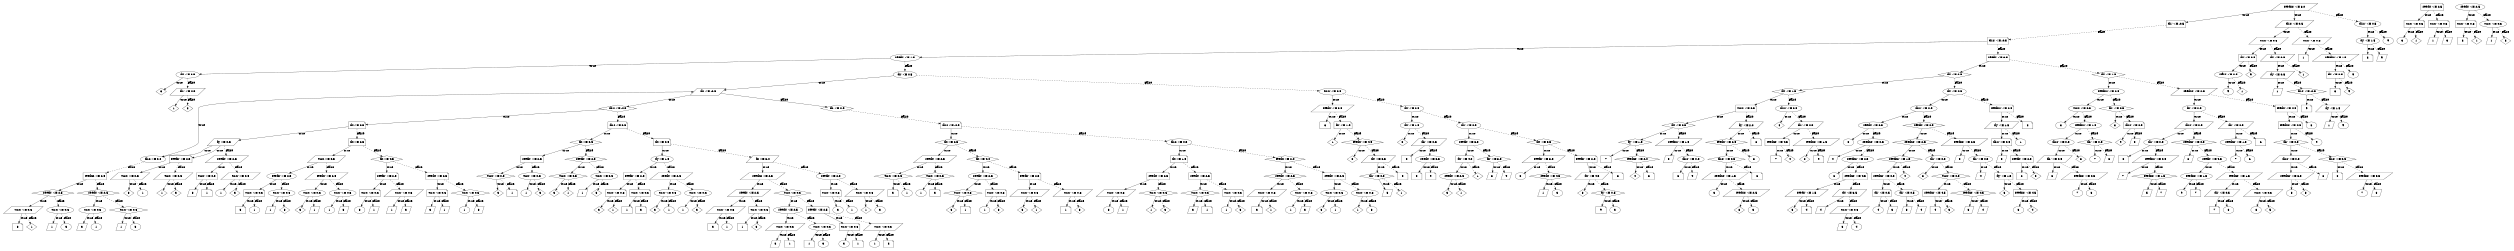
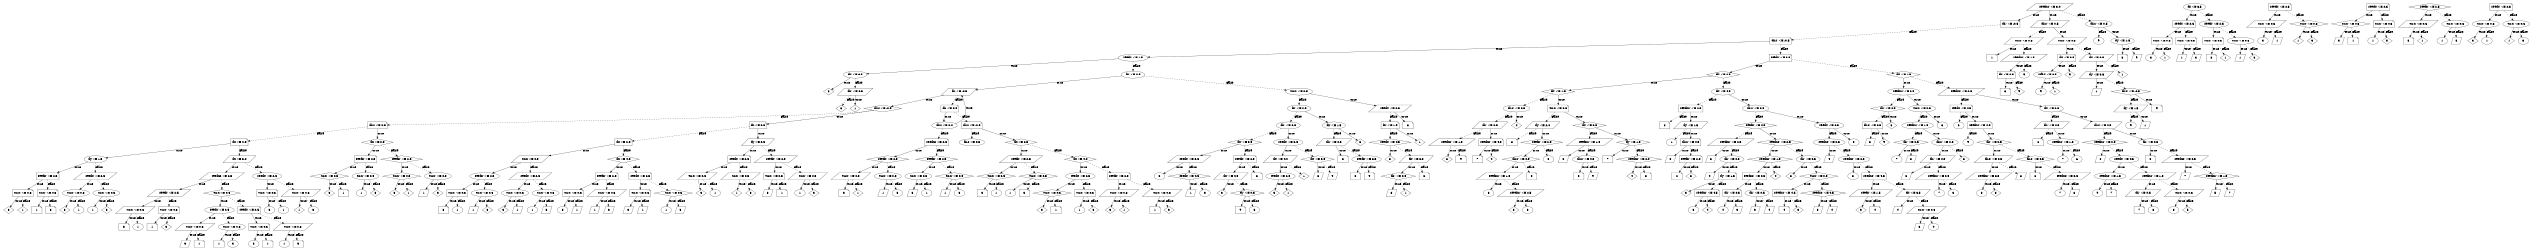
none -> (2194, 7)
(773, 100) -> (955, 99)
(837, 108) -> (950, 108)
(189, 155) -> (945, 116)
(1179, 159) -> none
(1285, 159) -> none
(1465, 159) -> (1280, 159)
